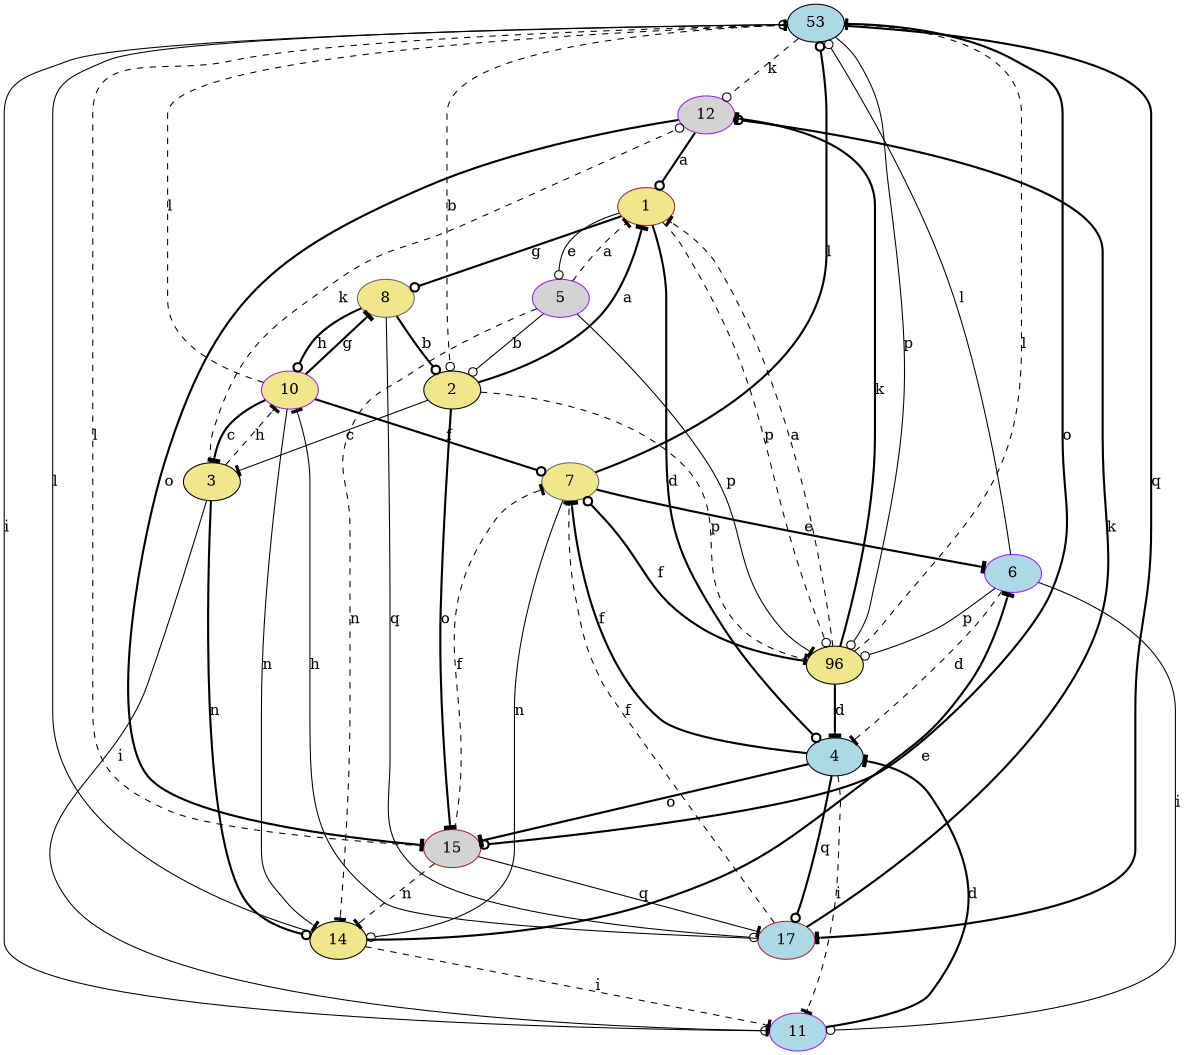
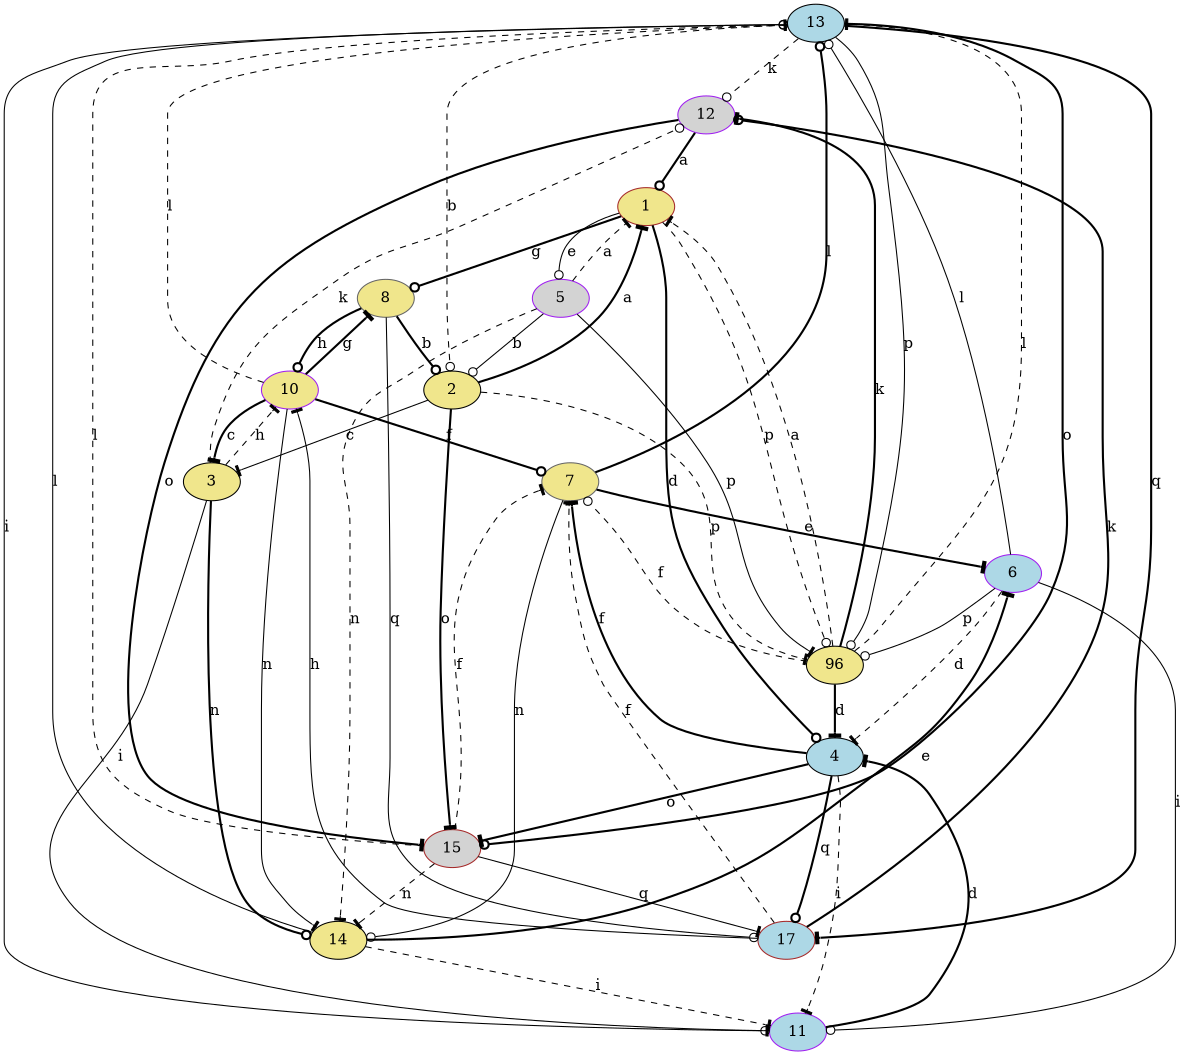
(816, 23) -> (816, 23)
(679, 612) -> (679, 612)
